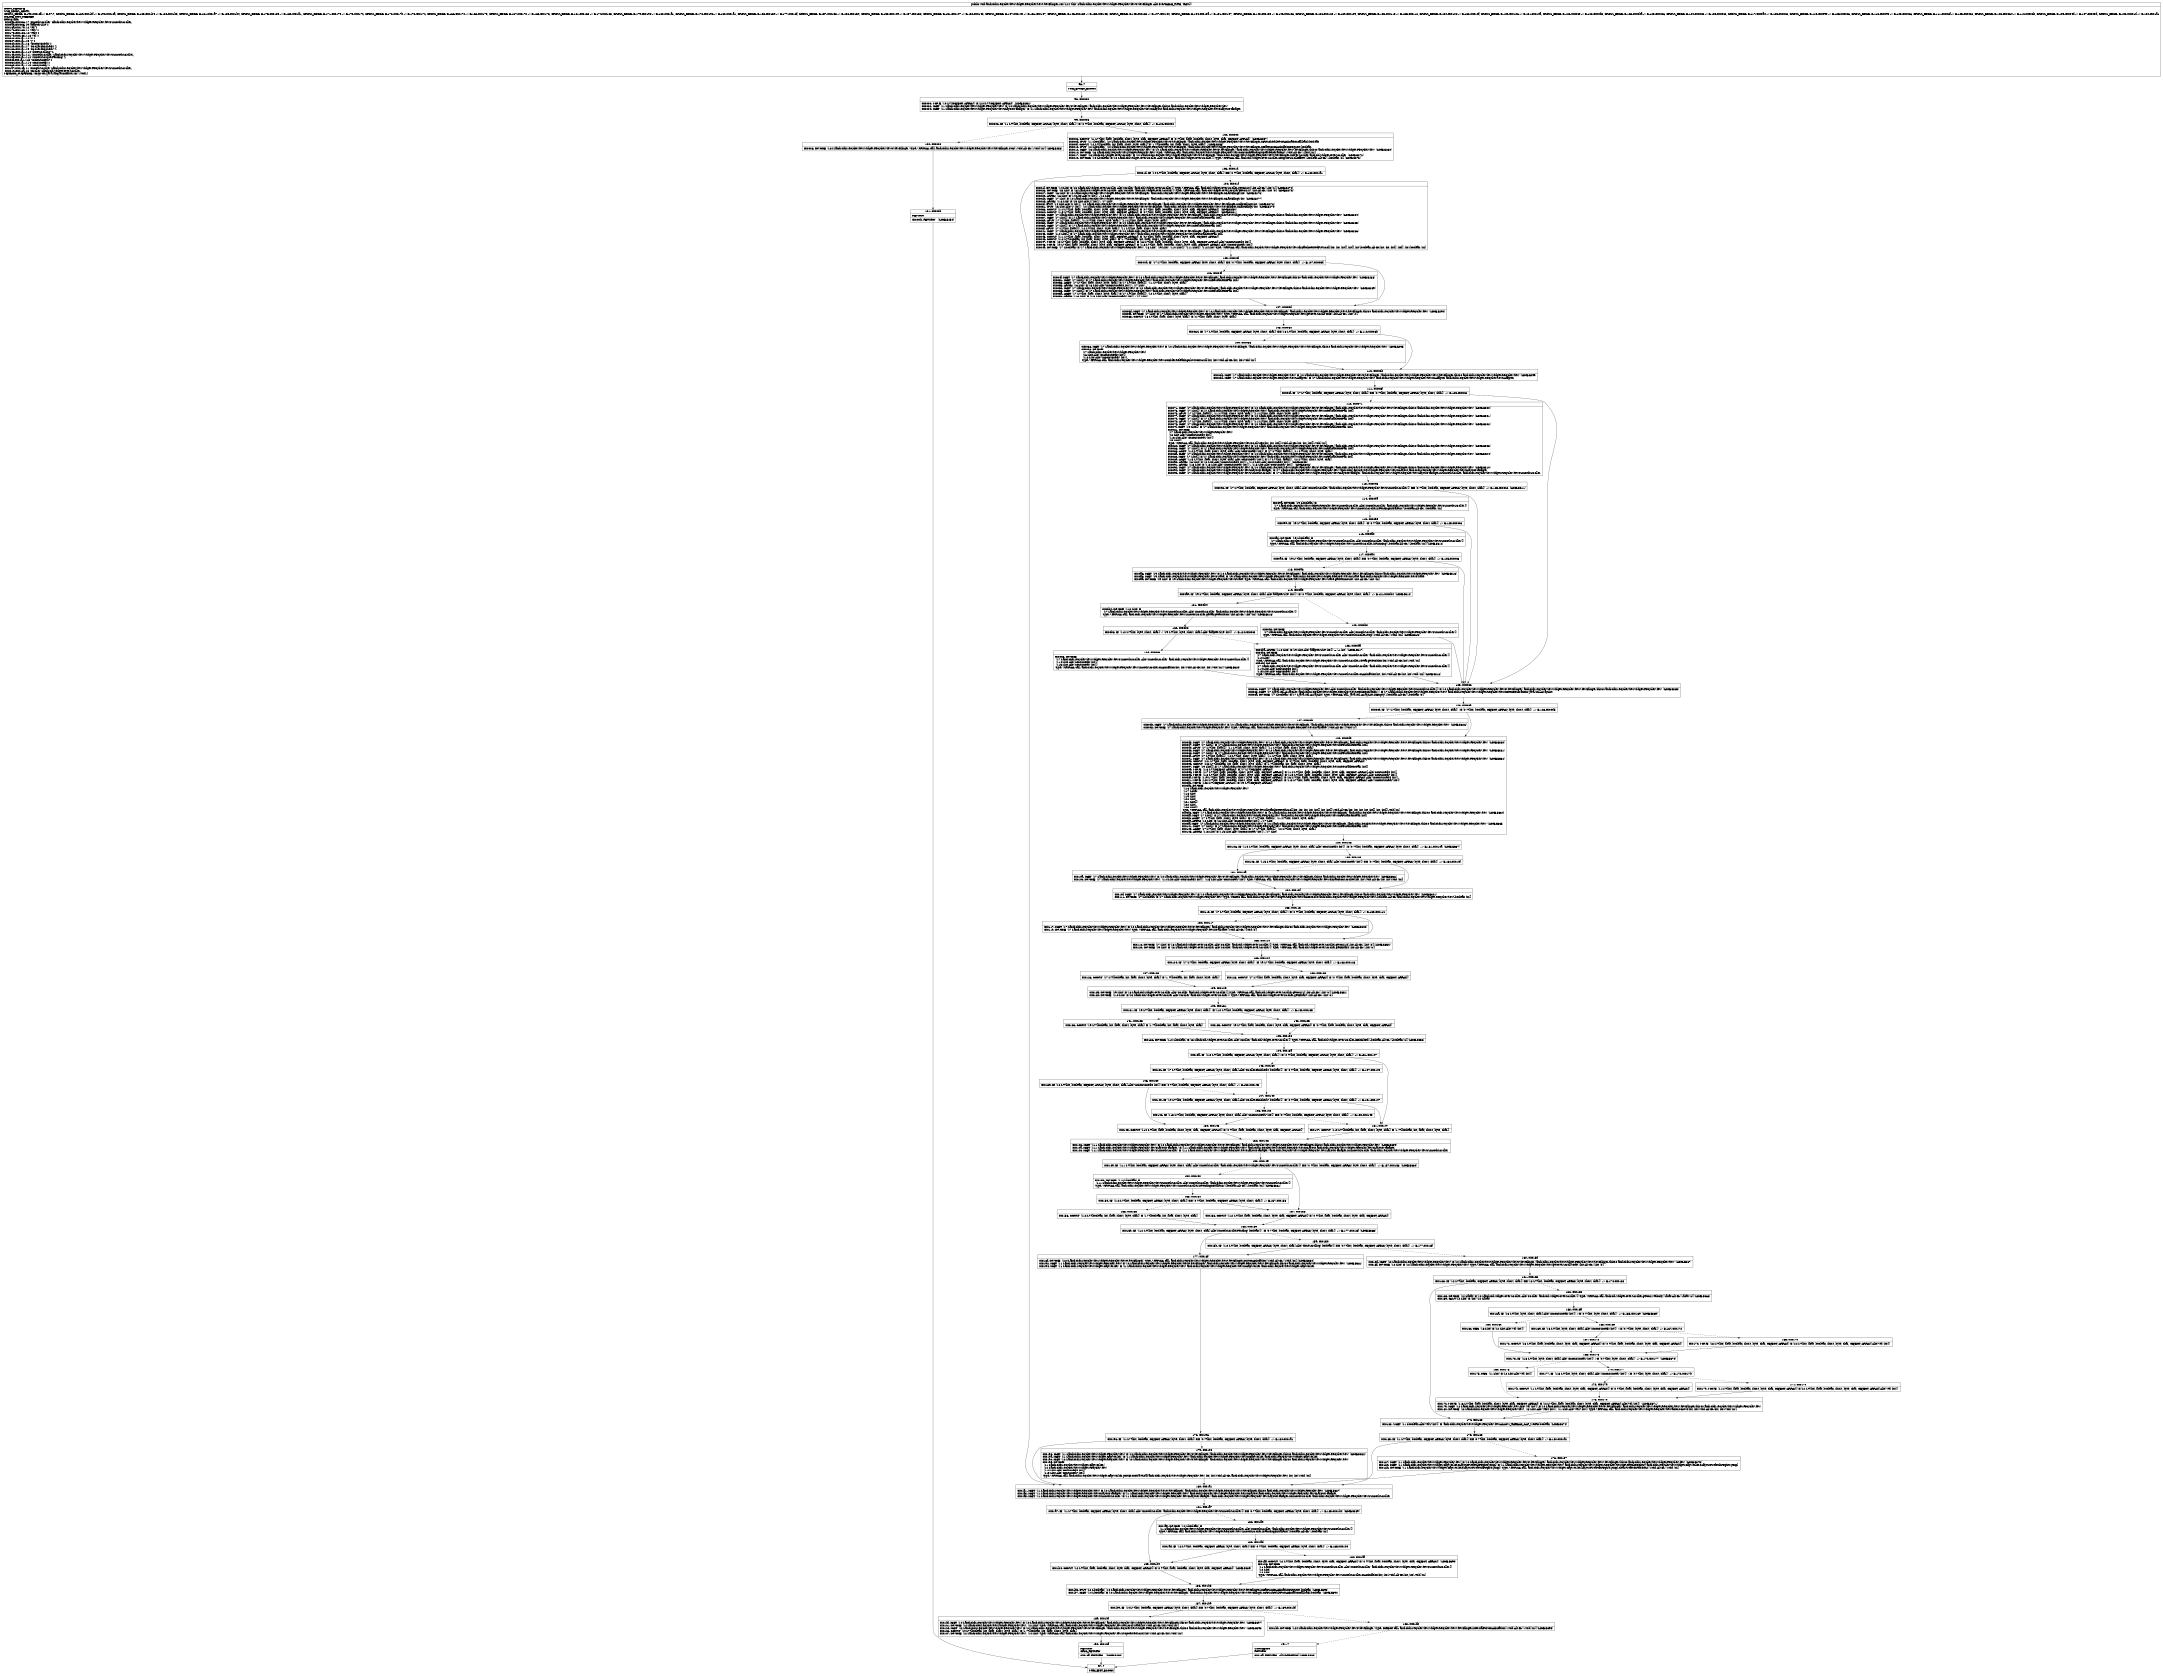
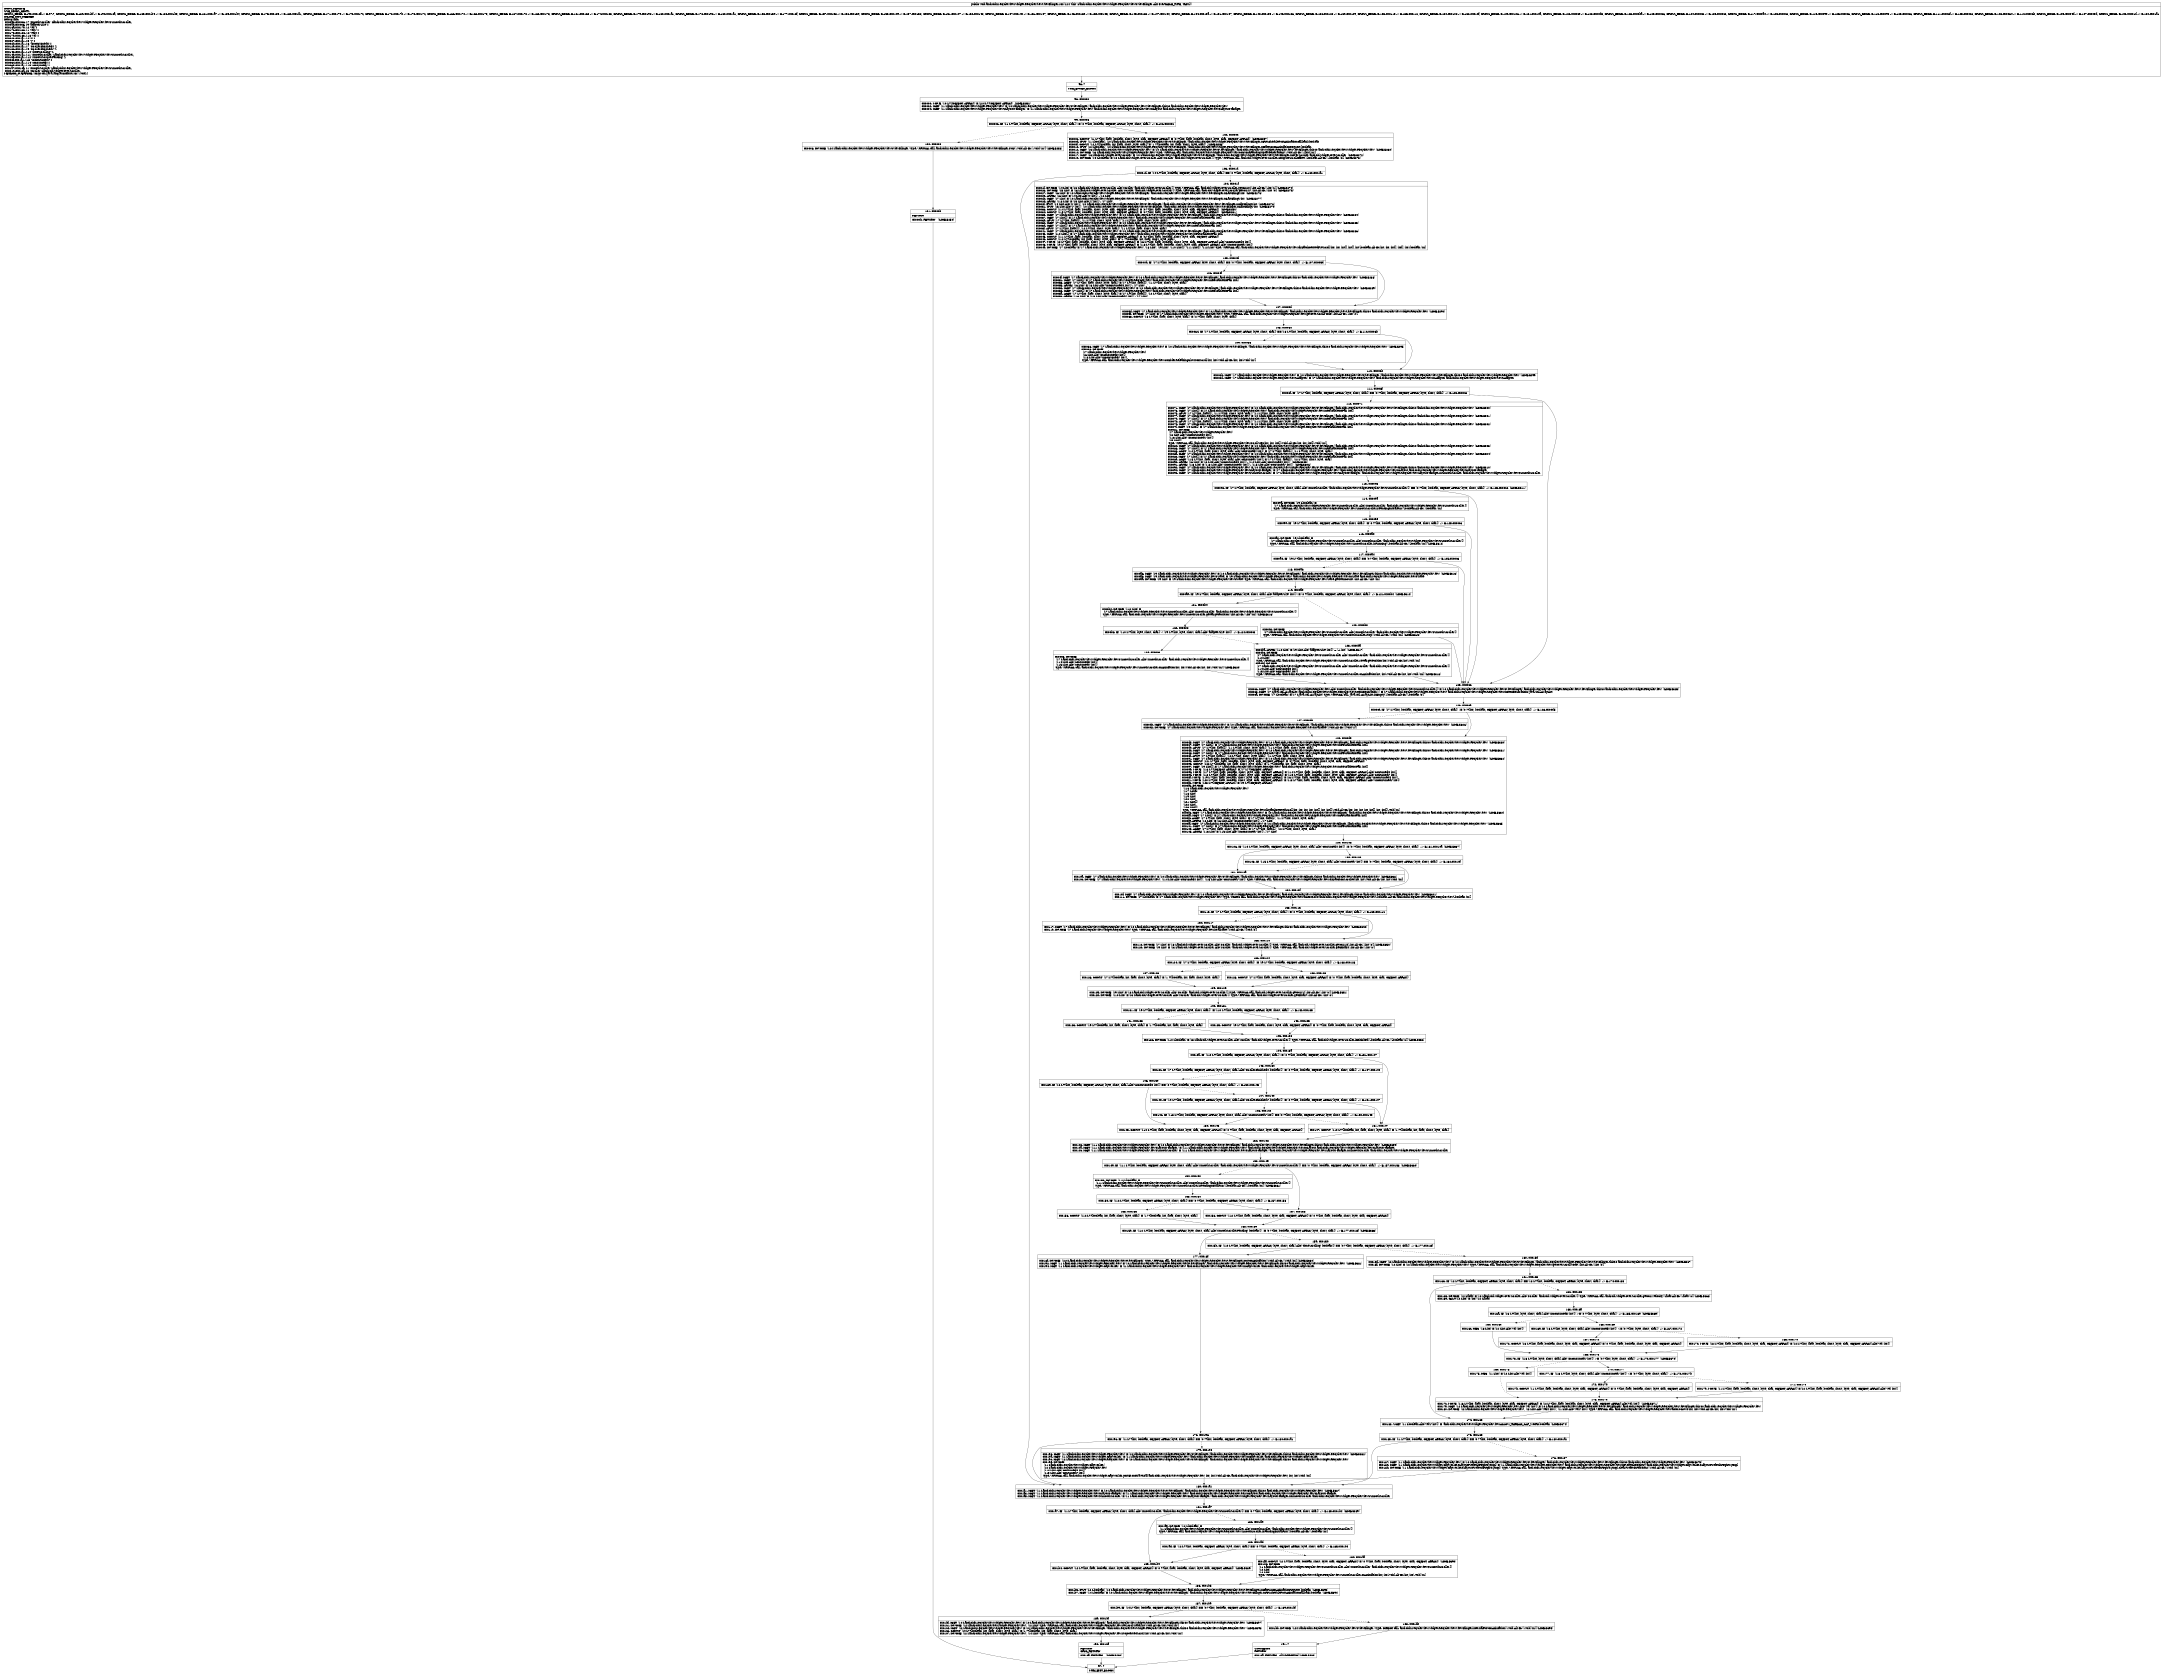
(1354, 1637) -> (1354, 1637)
